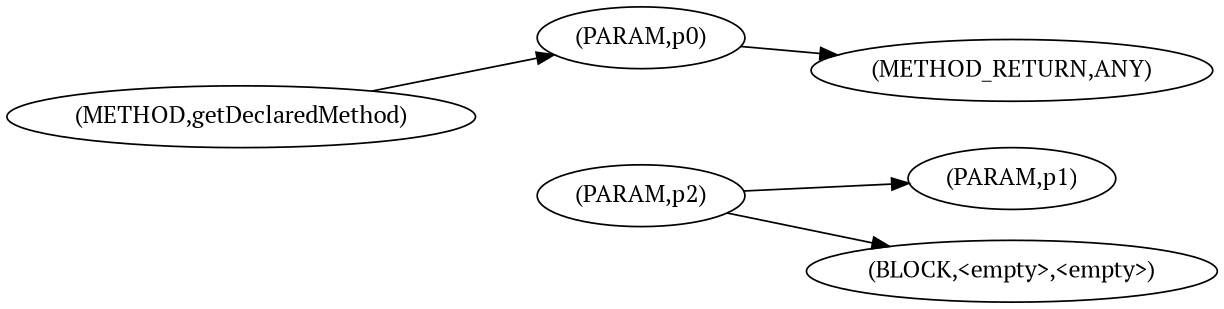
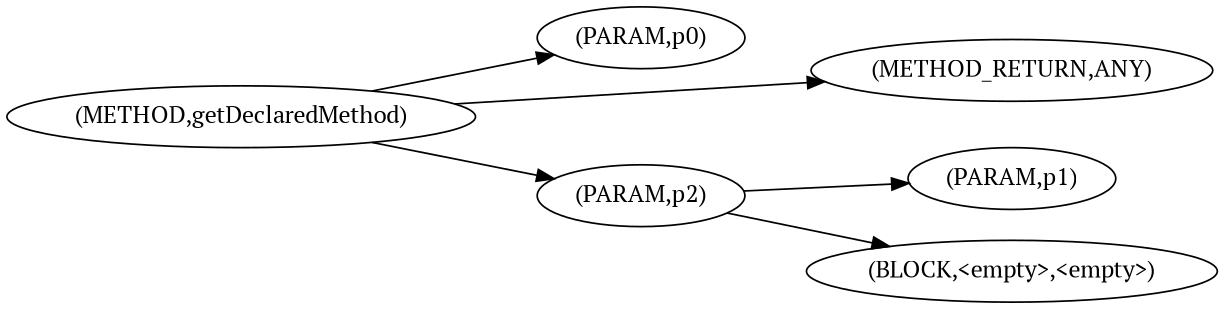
(780, 50) -> (631, 93)
none -> (454, 159)
